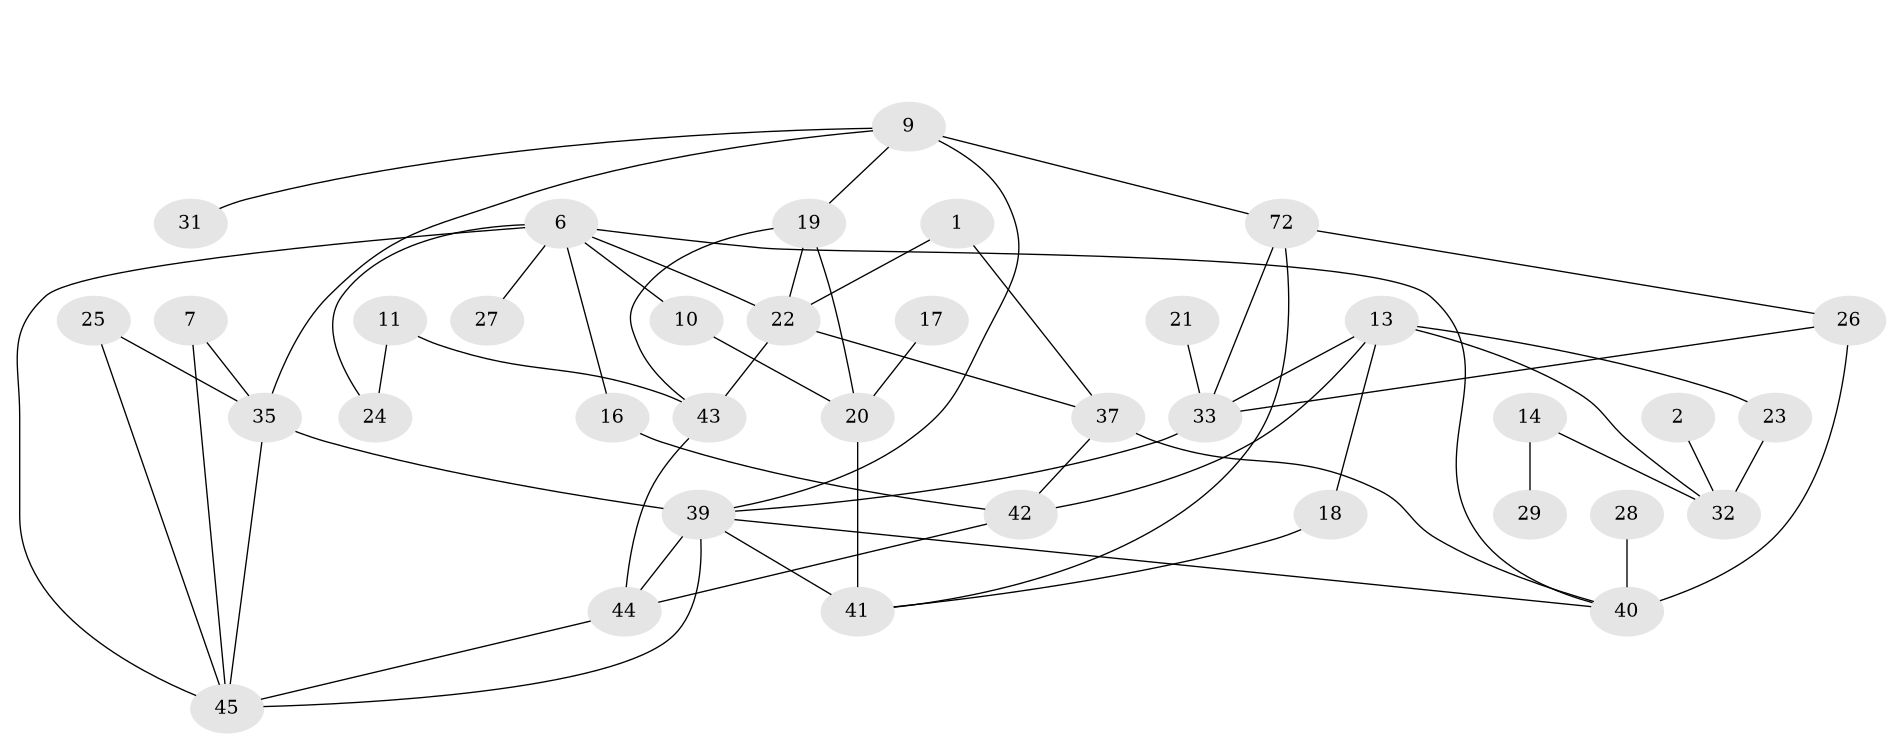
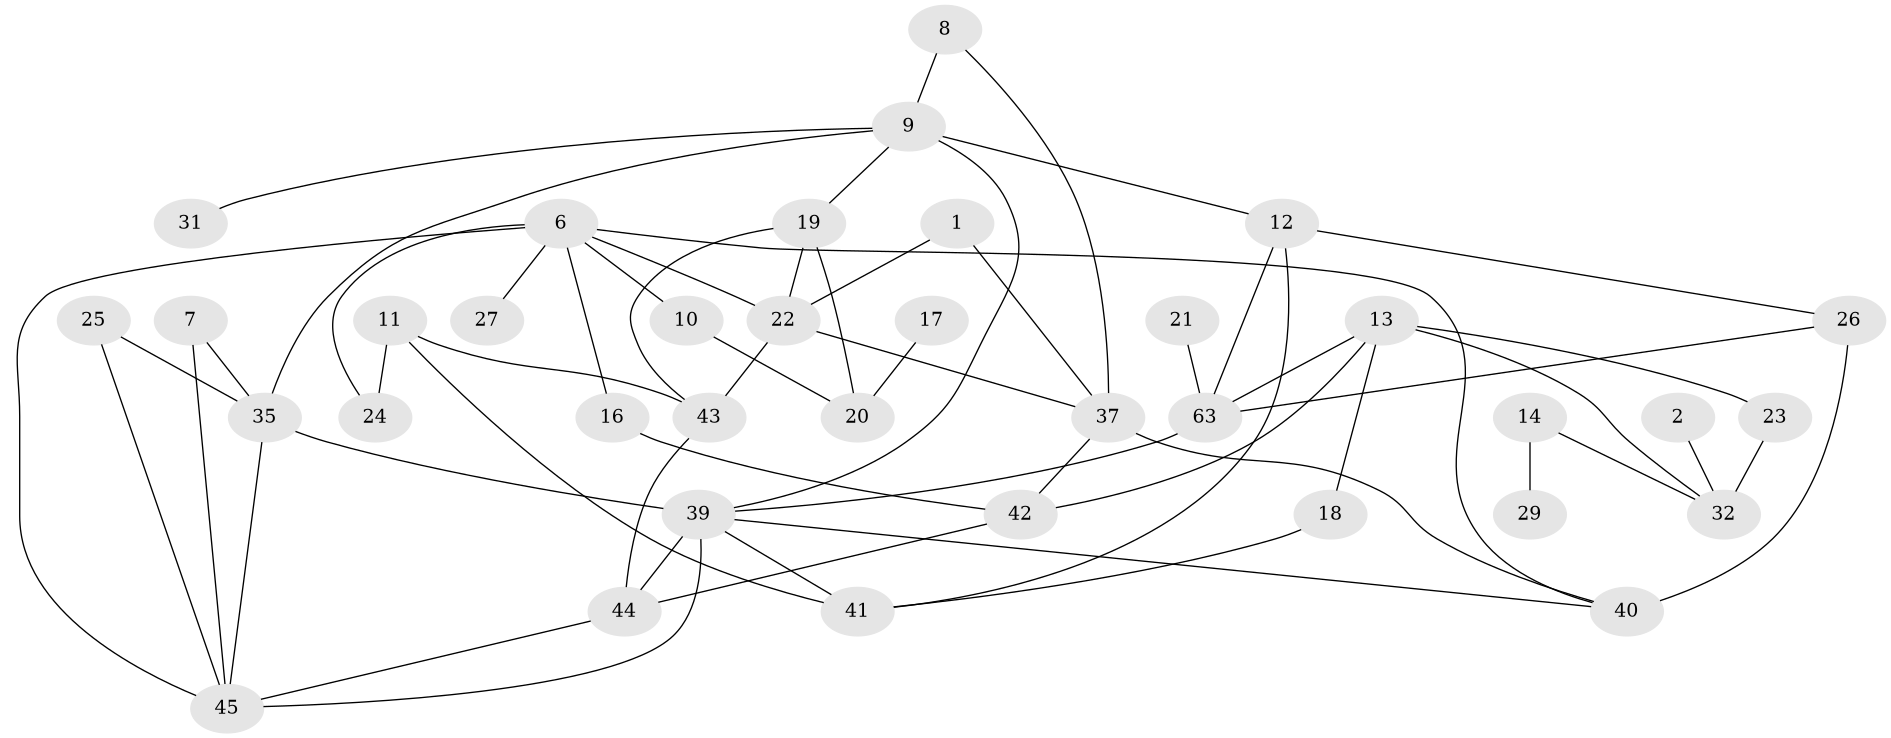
none -> (945, 30)
(1282, 224) -> (1282, 224)
(1205, 418) -> (1205, 418)
(858, 515) -> (607, 512)
(1627, 515) -> none
